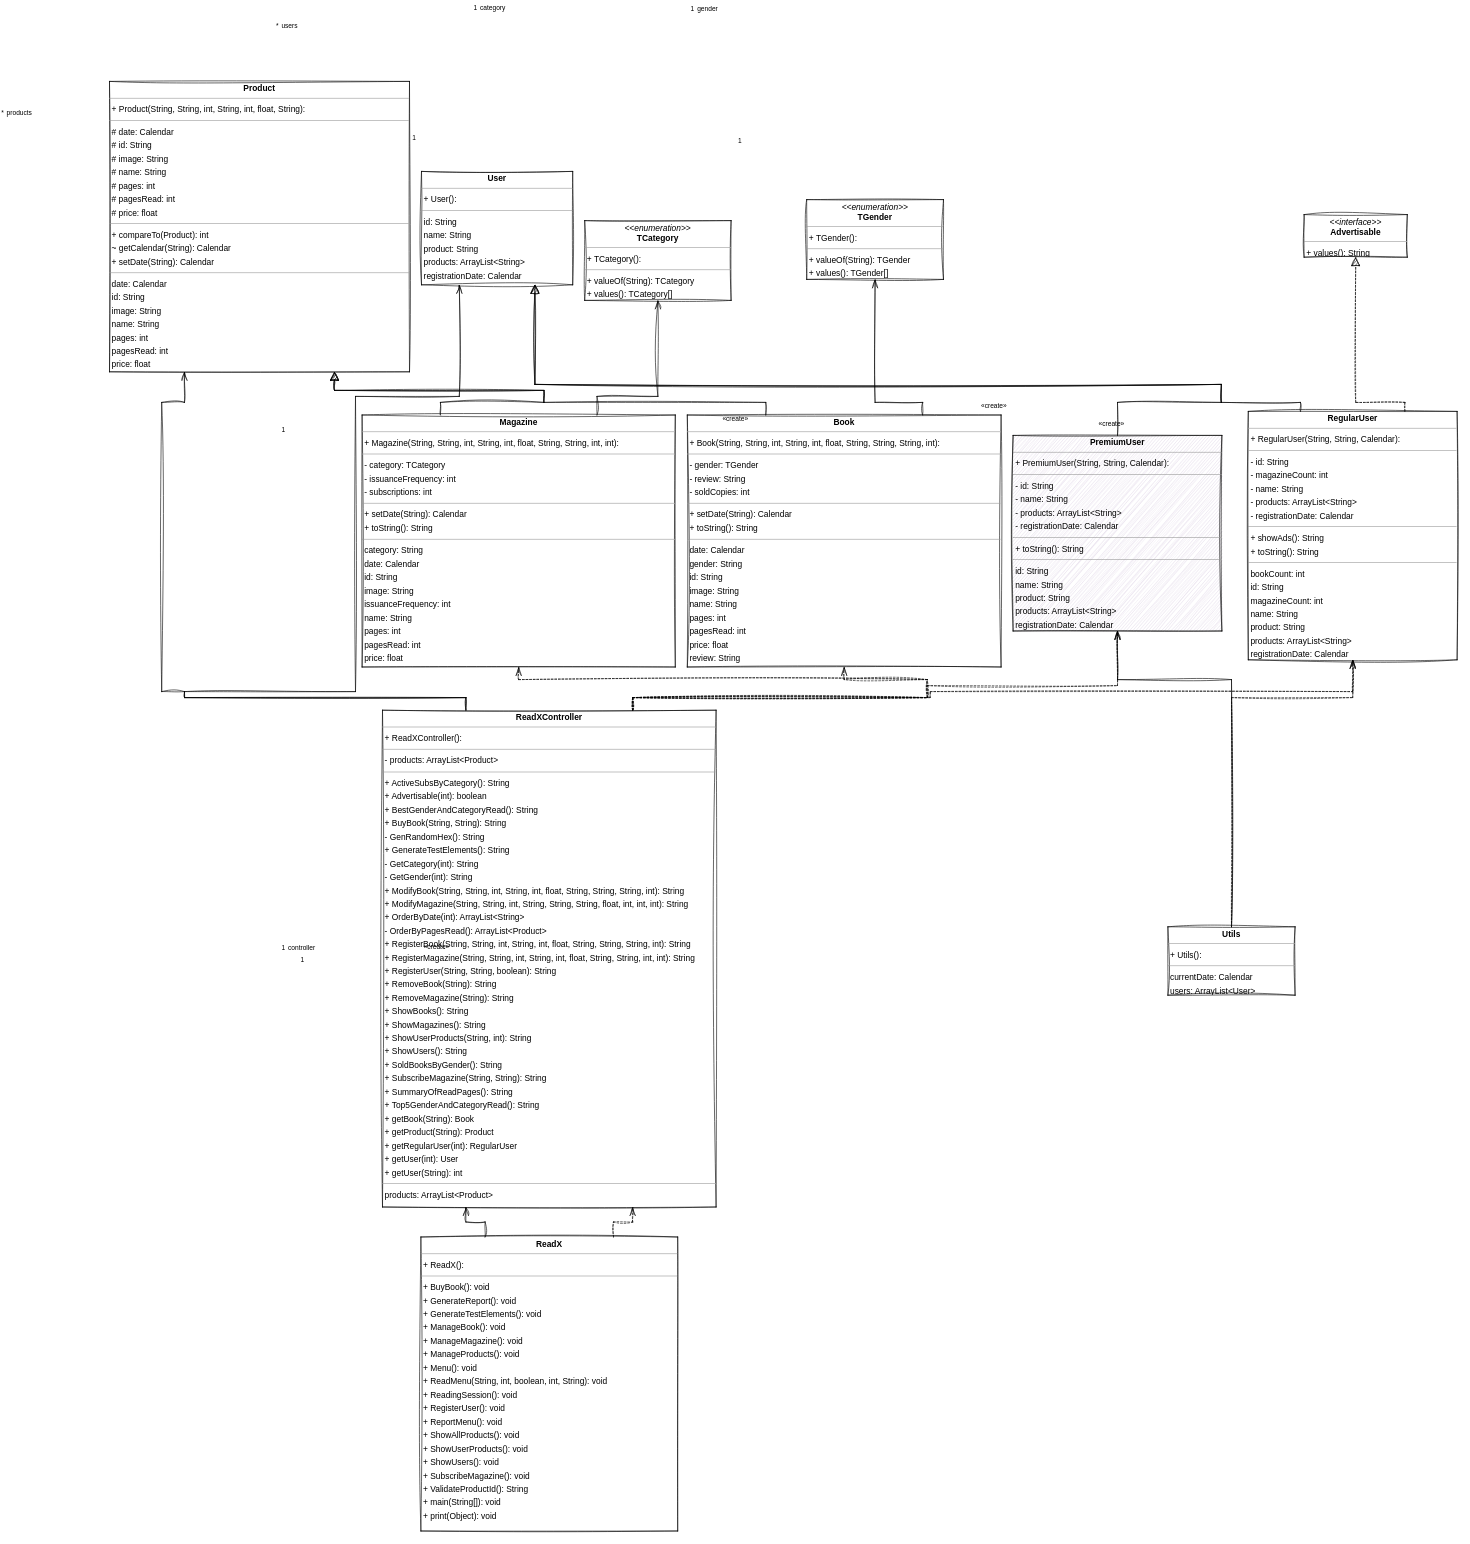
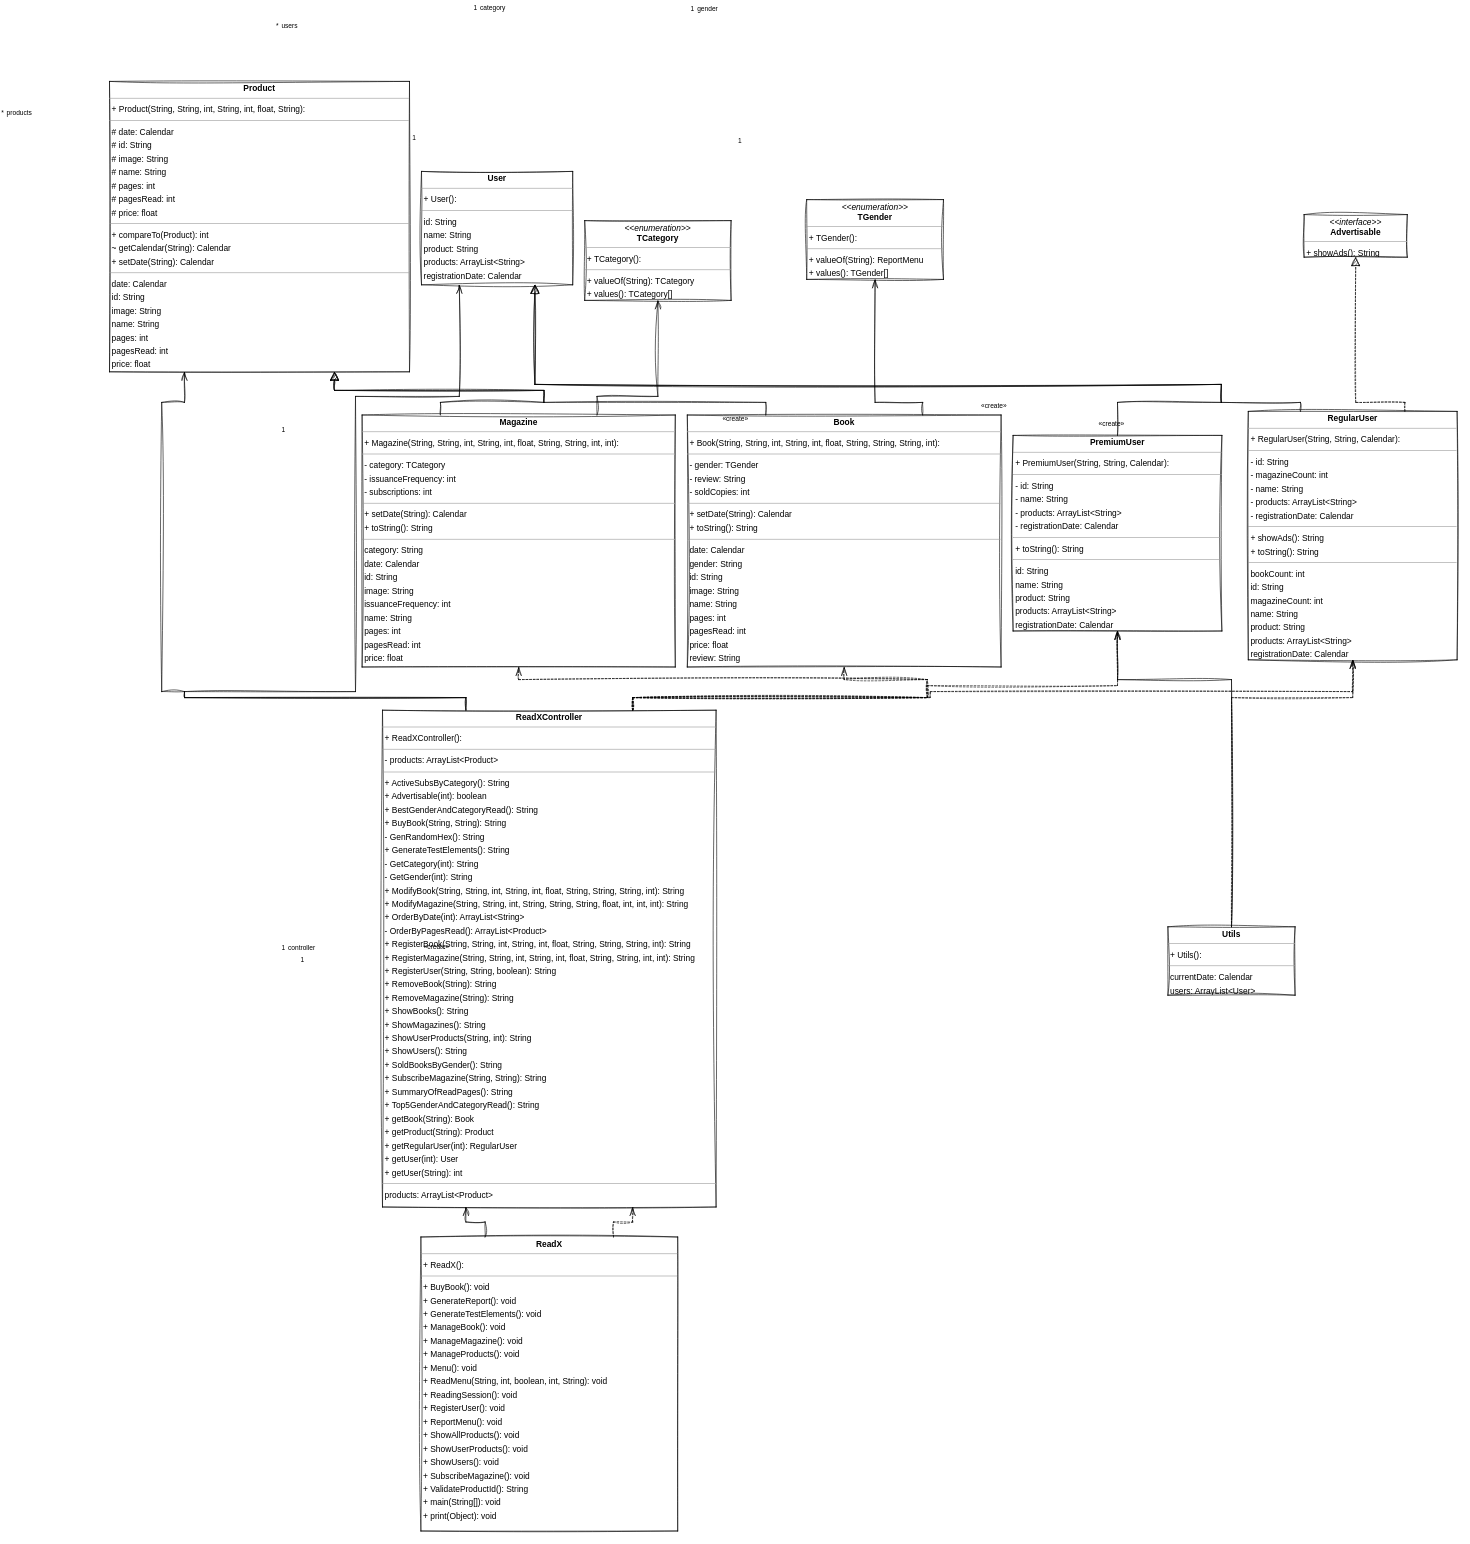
(862, 225) -> (869, 225)
(1341, 230) -> (1344, 230)
(1118, 533) -> (1118, 533)
